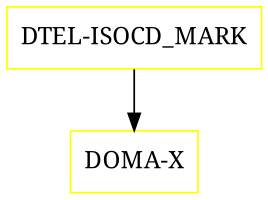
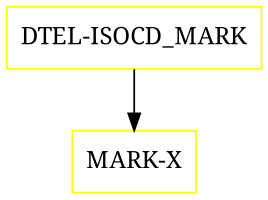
(134, 162) -> (134, 162)
